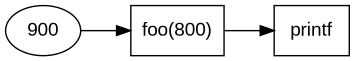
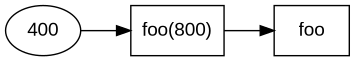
(43, 31) -> (43, 31)
(312, 31) -> (312, 31)
